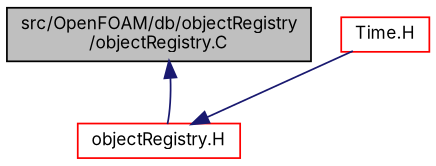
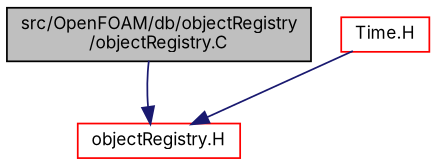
(170, 101) -> (147, 84)
